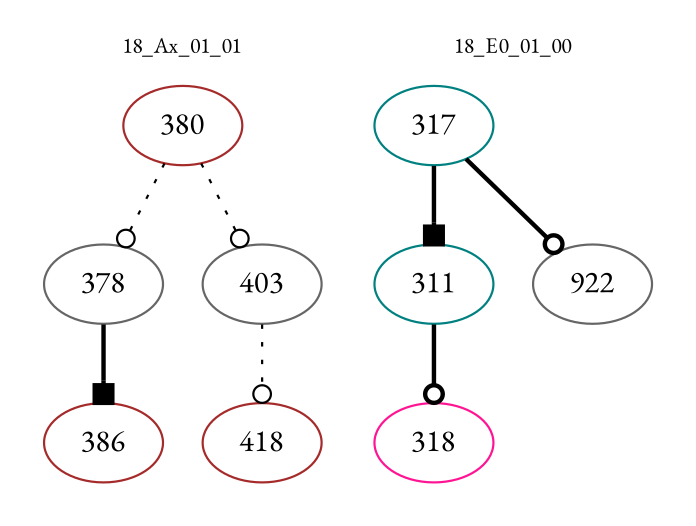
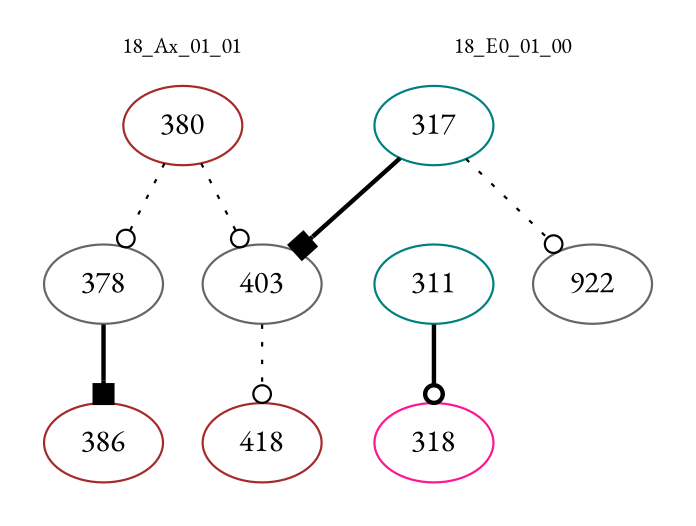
(434, 194) -> (372, 184)
(507, 198) -> (507, 198)
